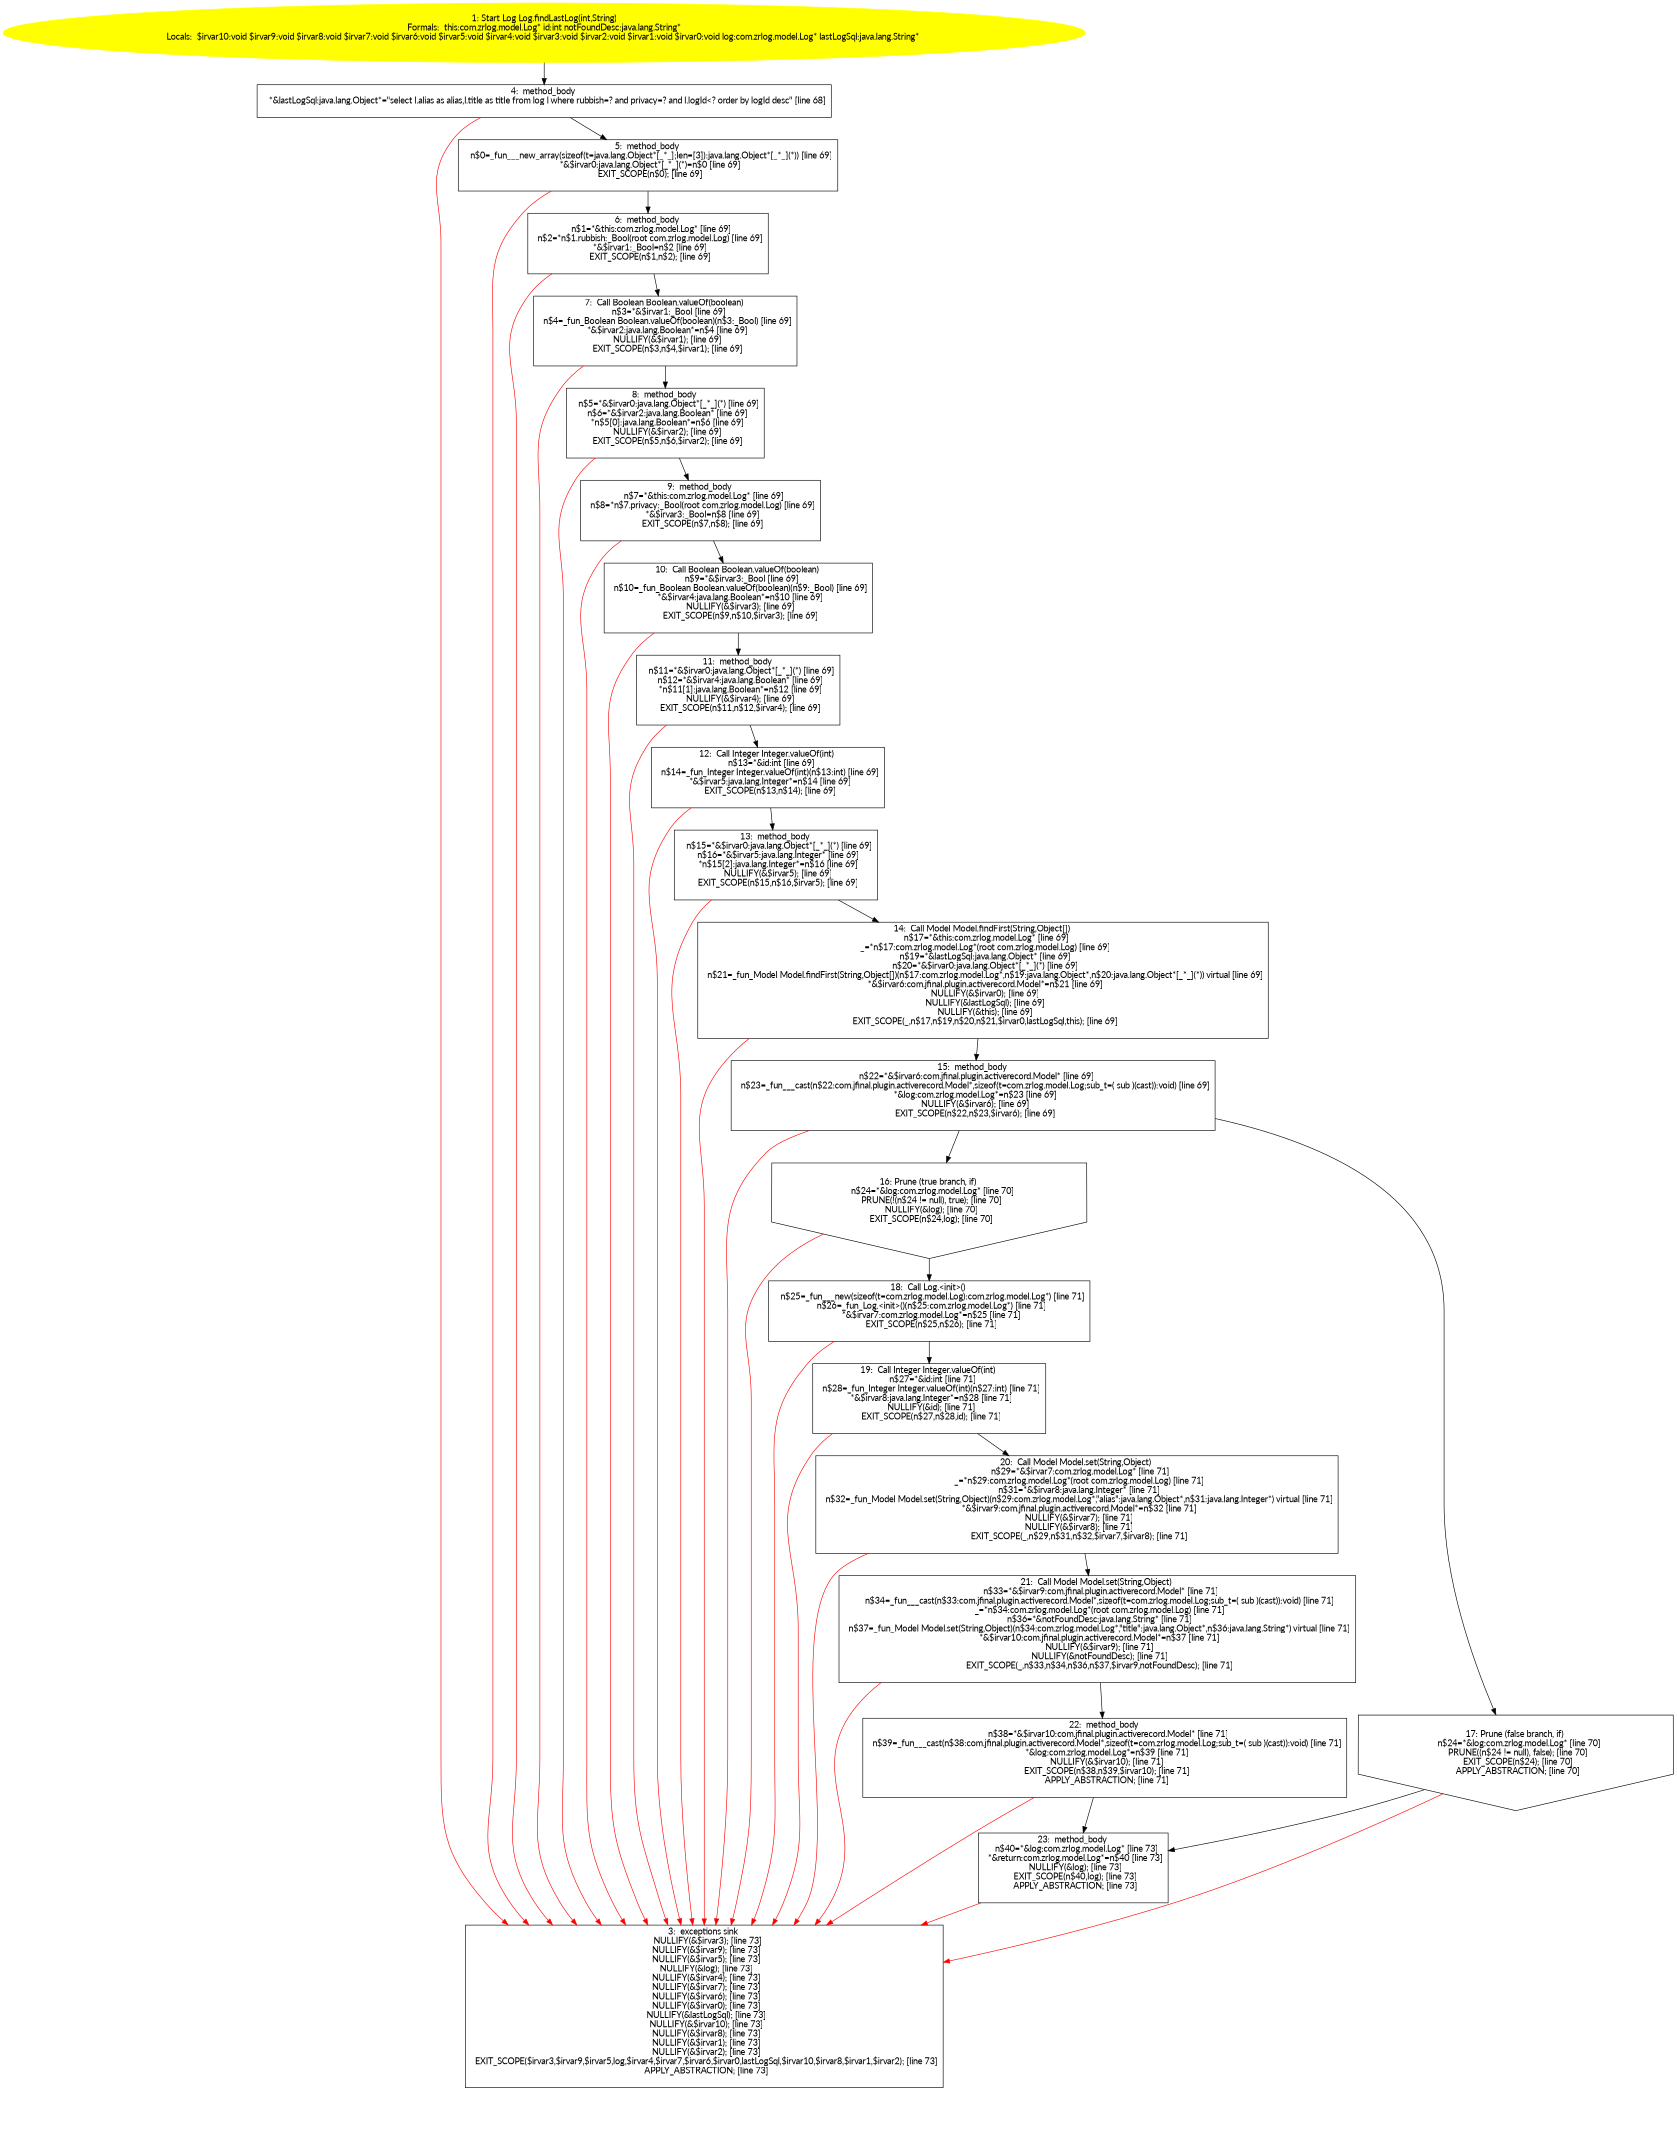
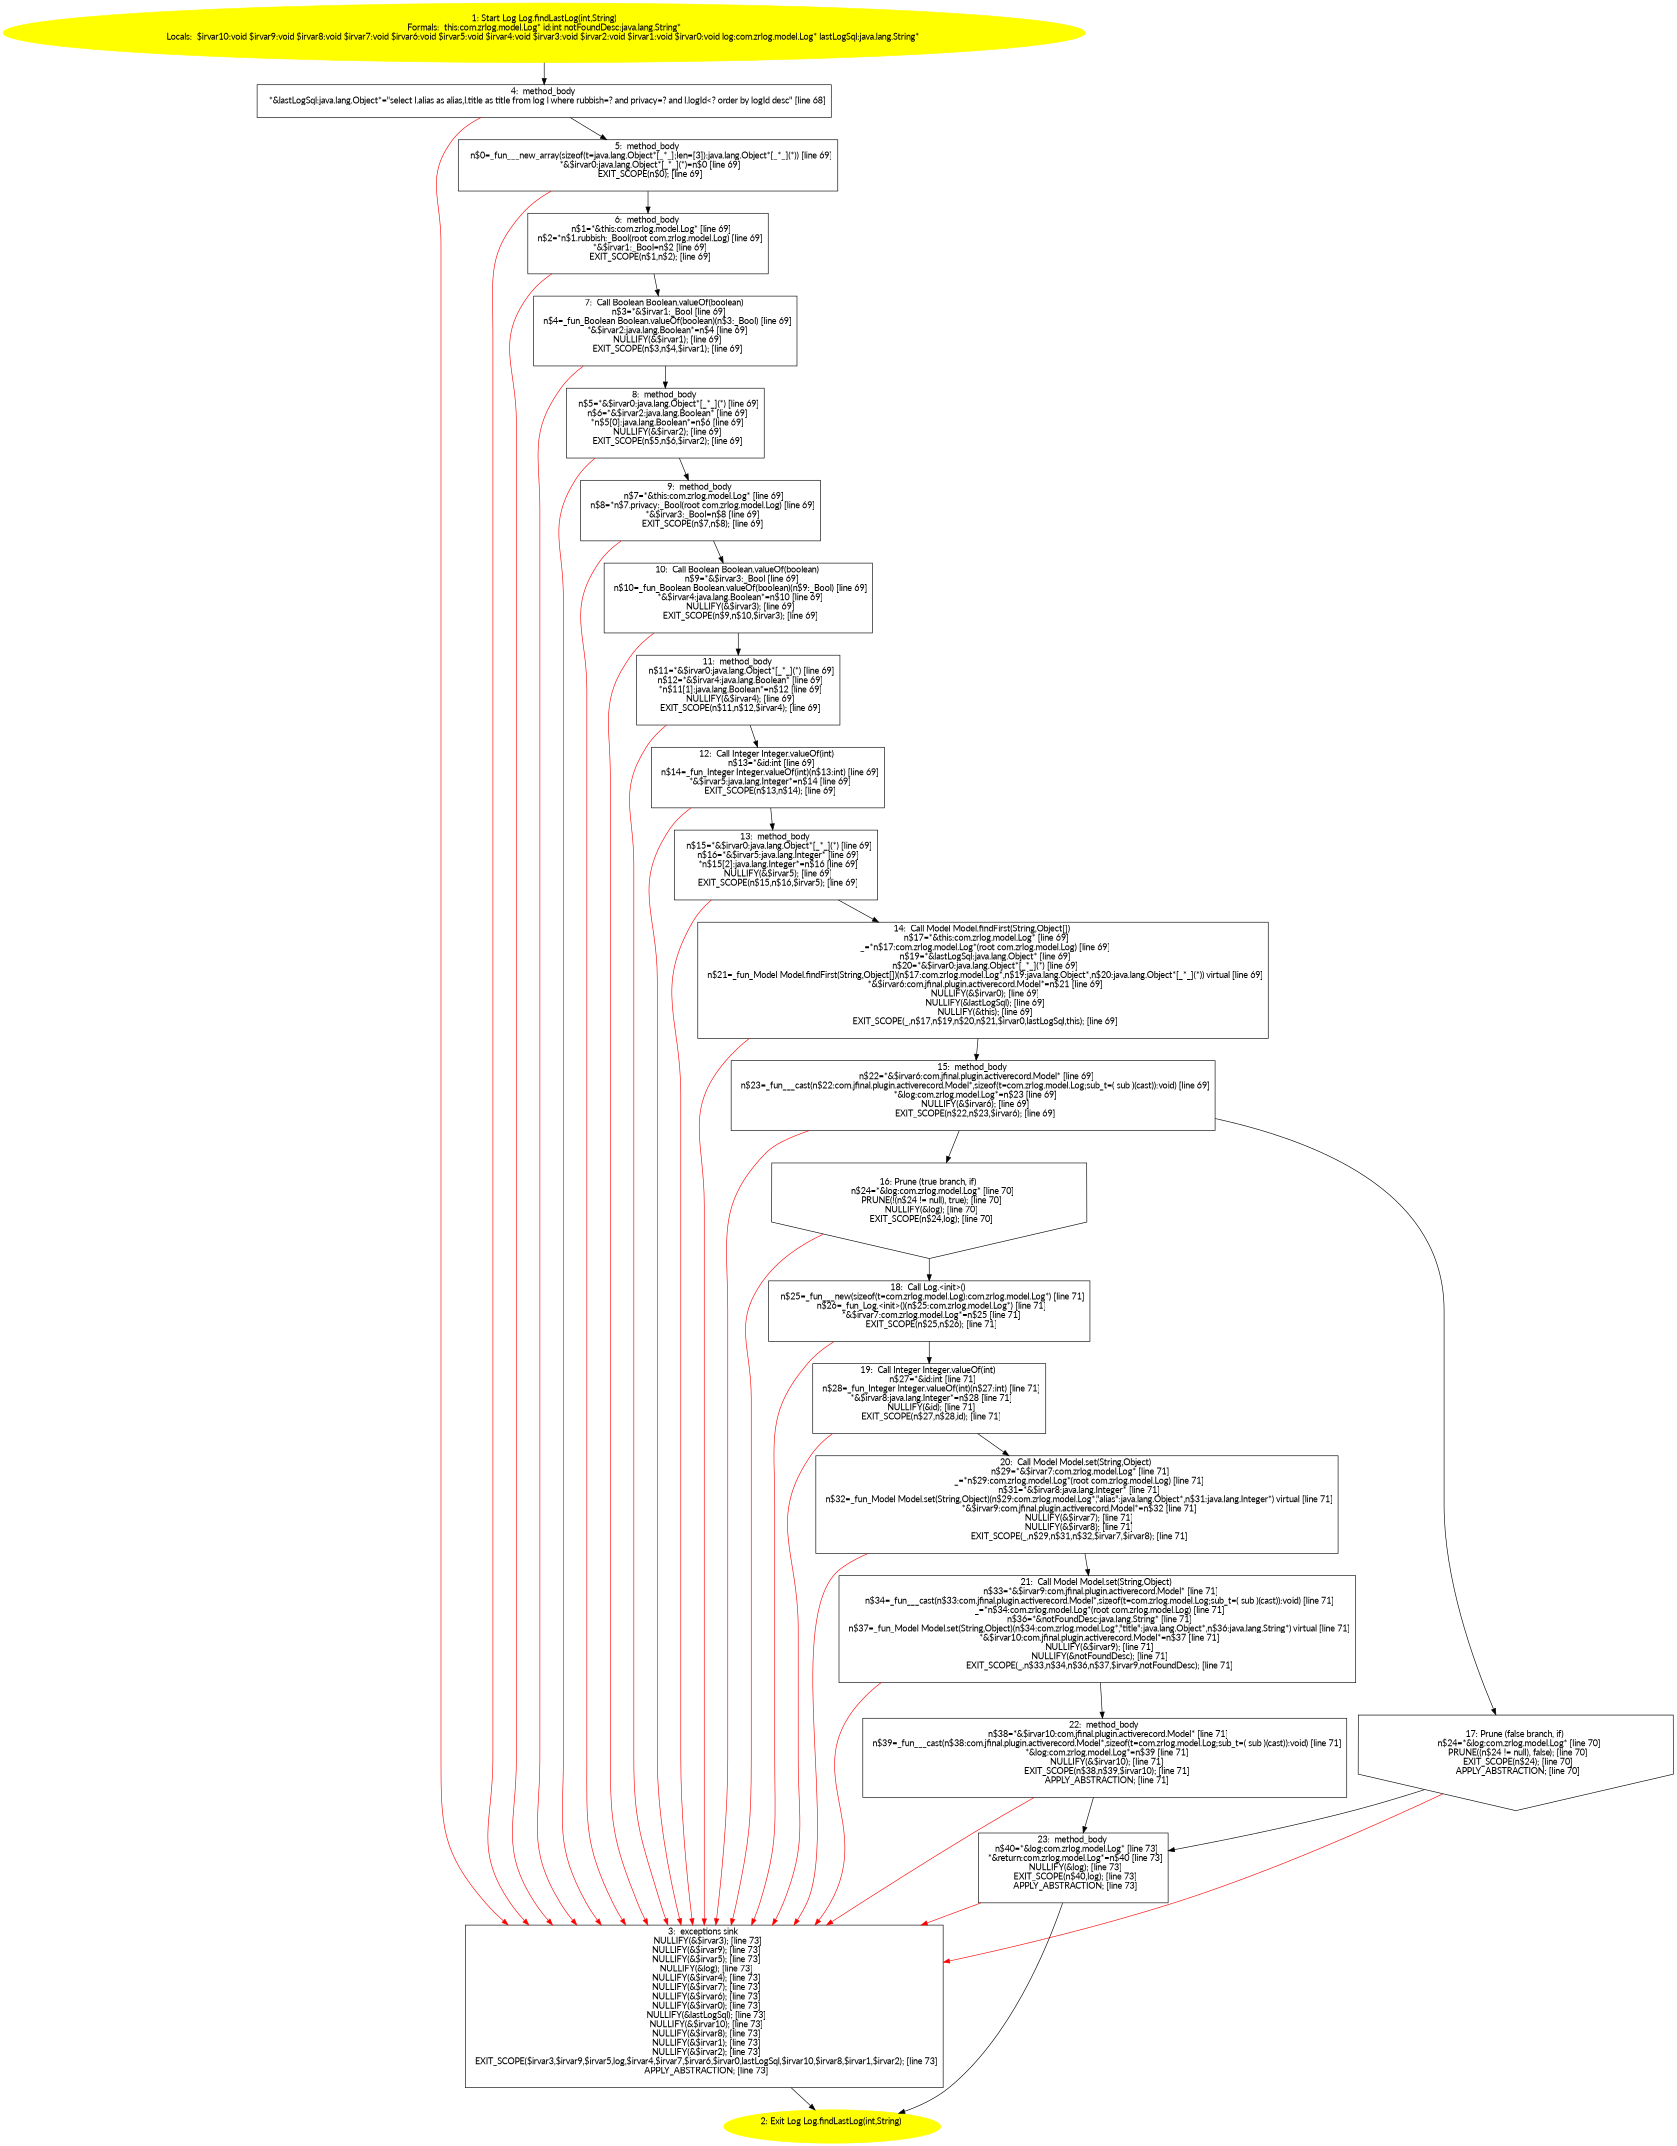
none -> (832, 2126)
